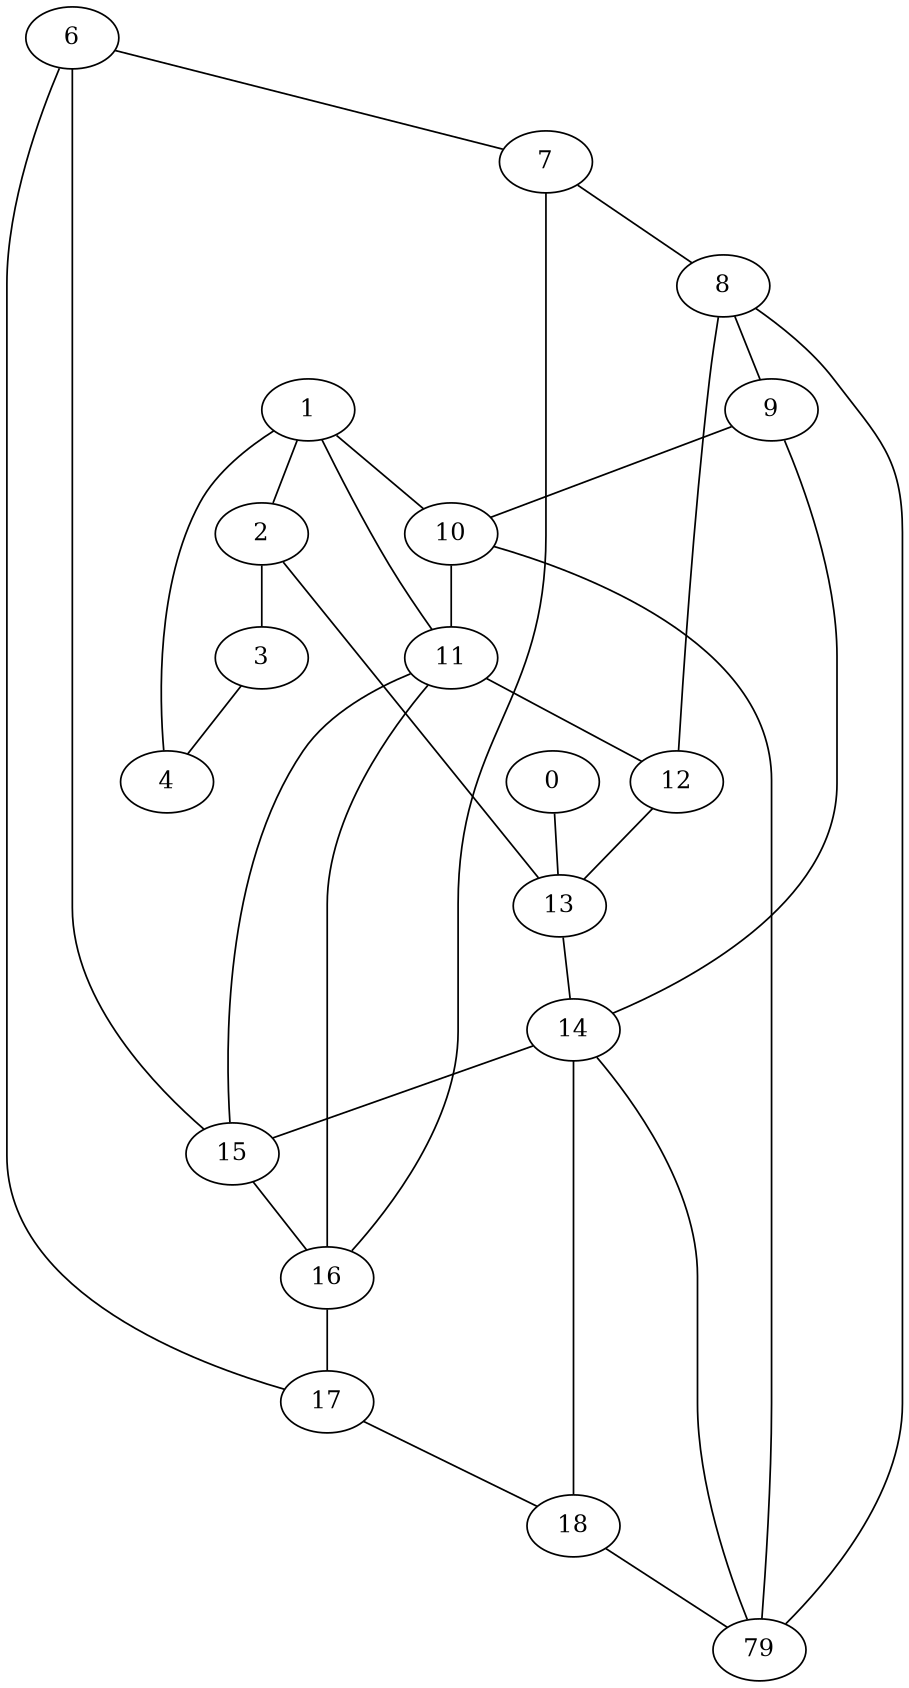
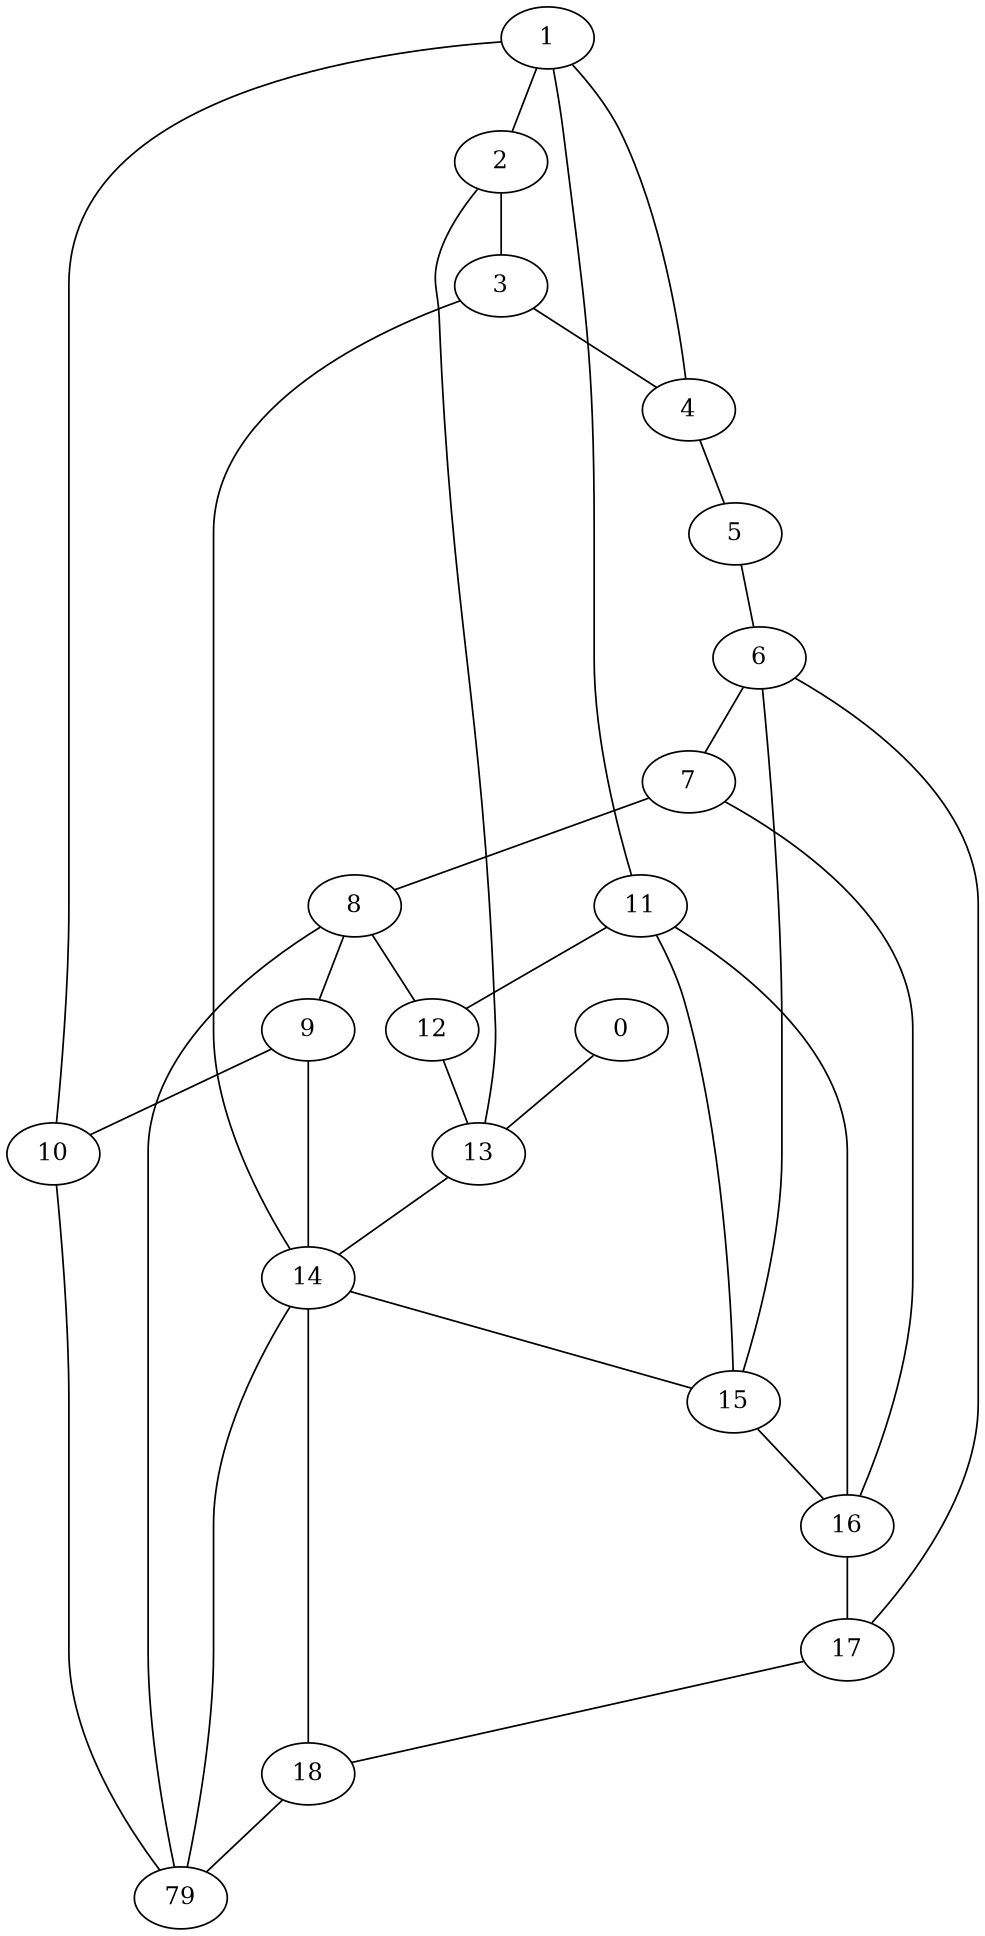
none -> (735, 534)
(451, 596) -> none
none -> (214, 719)
